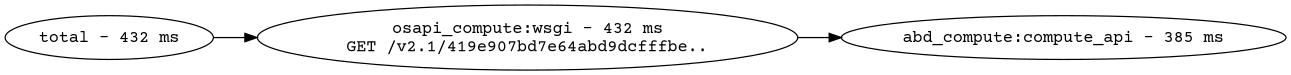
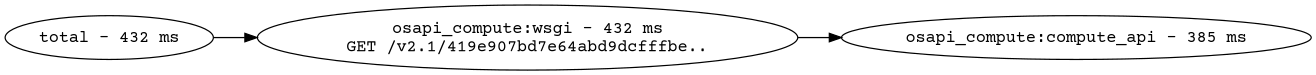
(1064, 38) -> (1076, 38)
